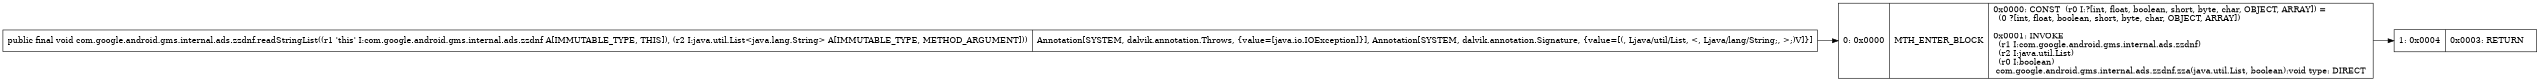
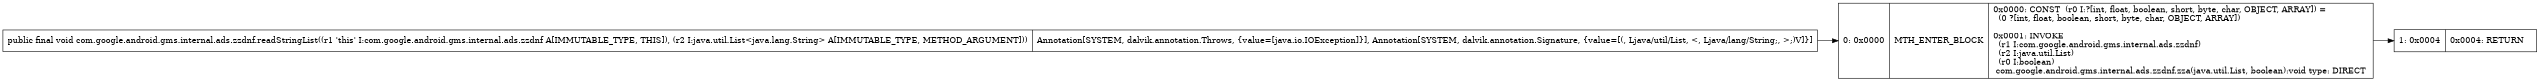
(2491, 40) -> (2491, 40)
